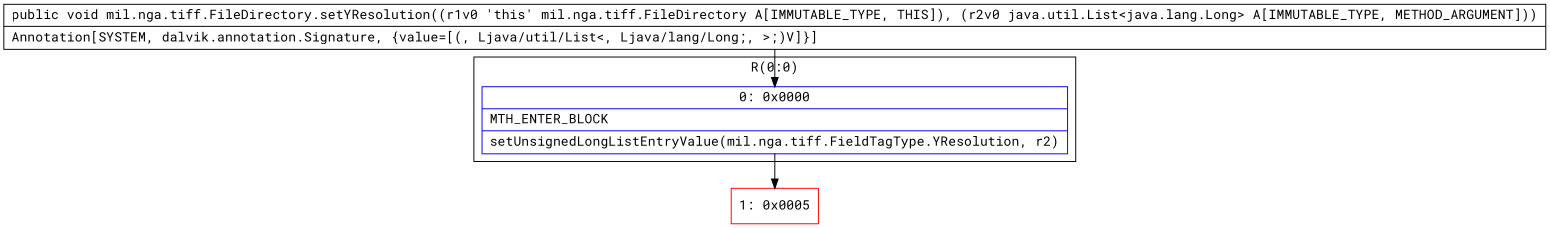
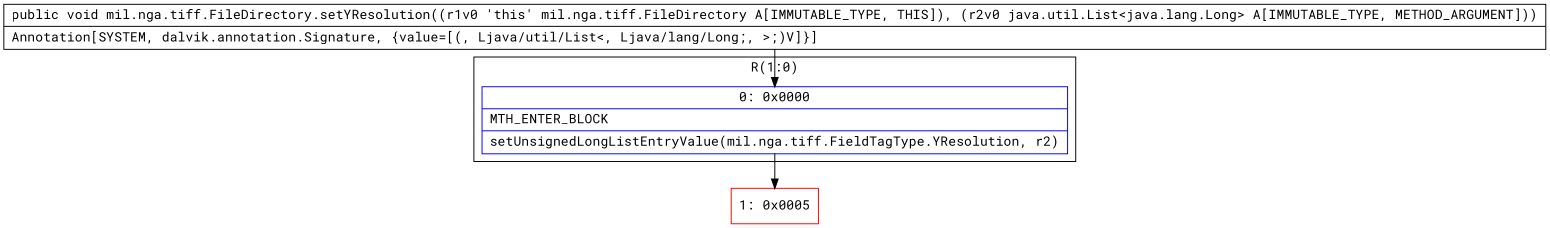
(775, 68) -> (775, 68)
